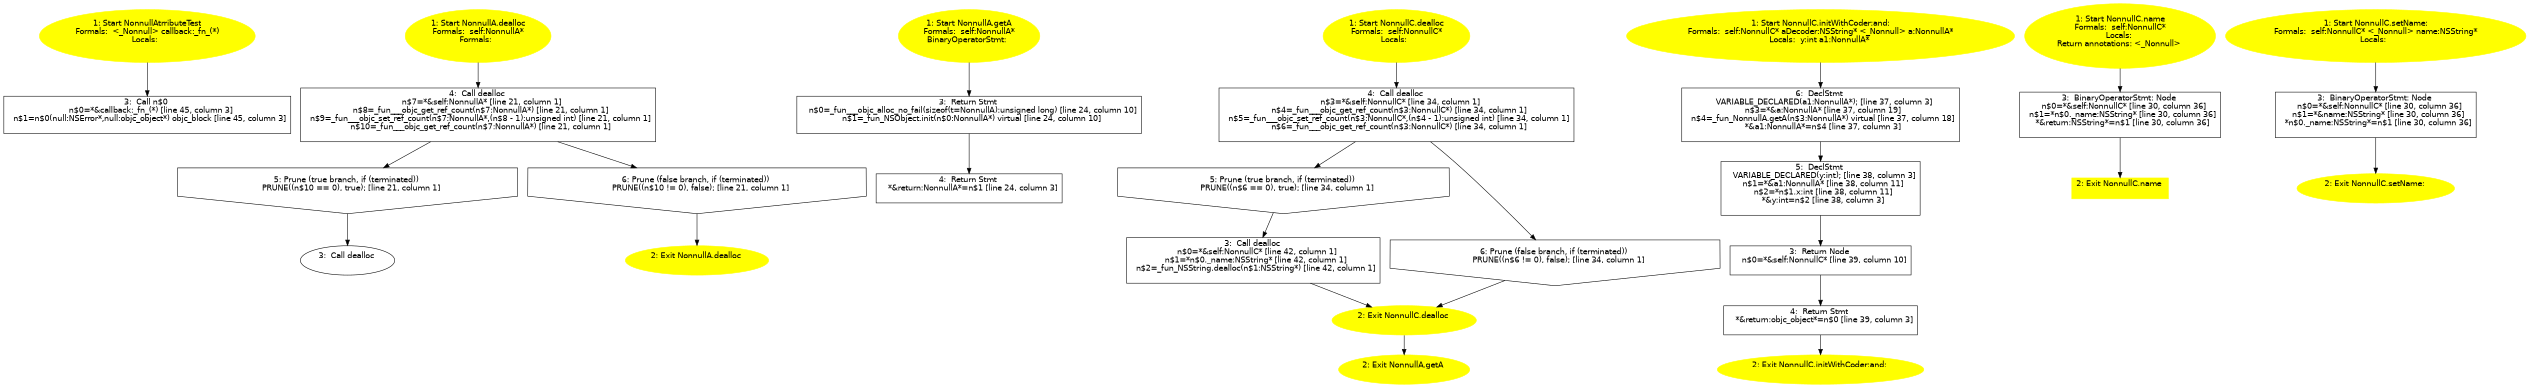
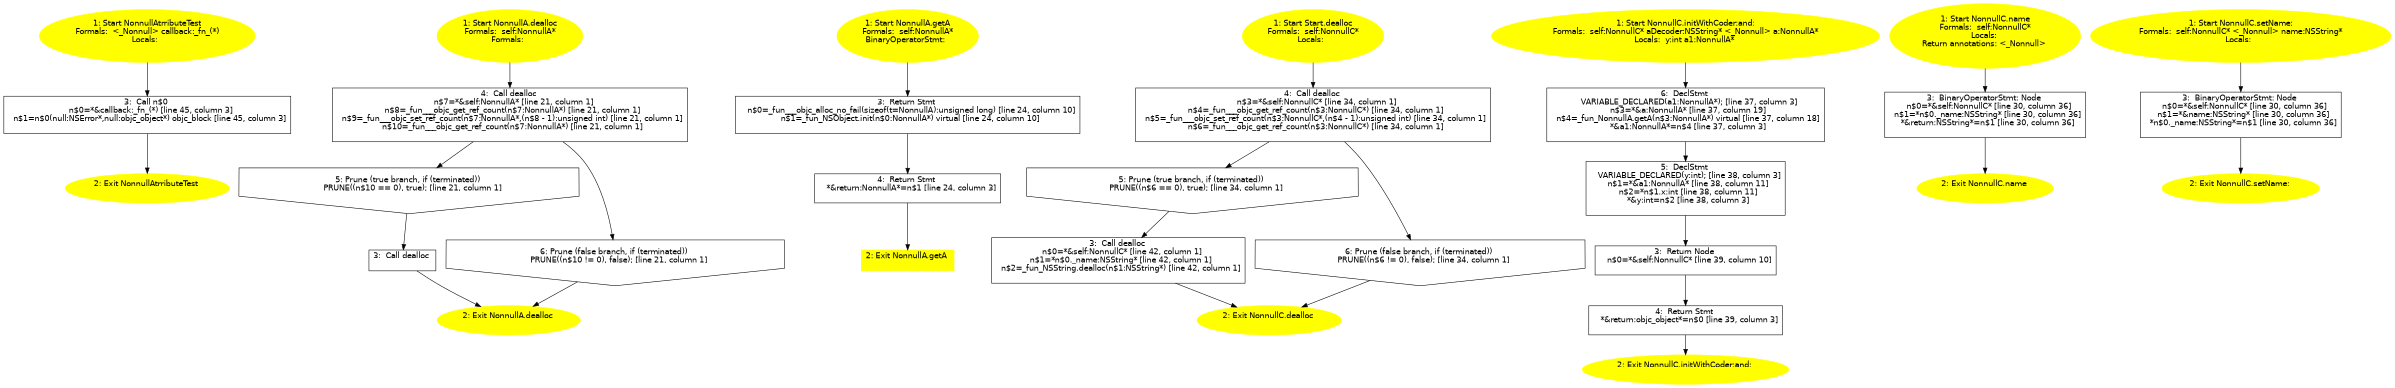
(1396, 36) -> (1313, 36)
none -> (147, 188)
(2120, 188) -> (1985, 188)
(348, 260) -> (402, 260)
none -> (446, 289)
(1404, 342) -> (908, 224)
(1404, 370) -> (908, 260)
